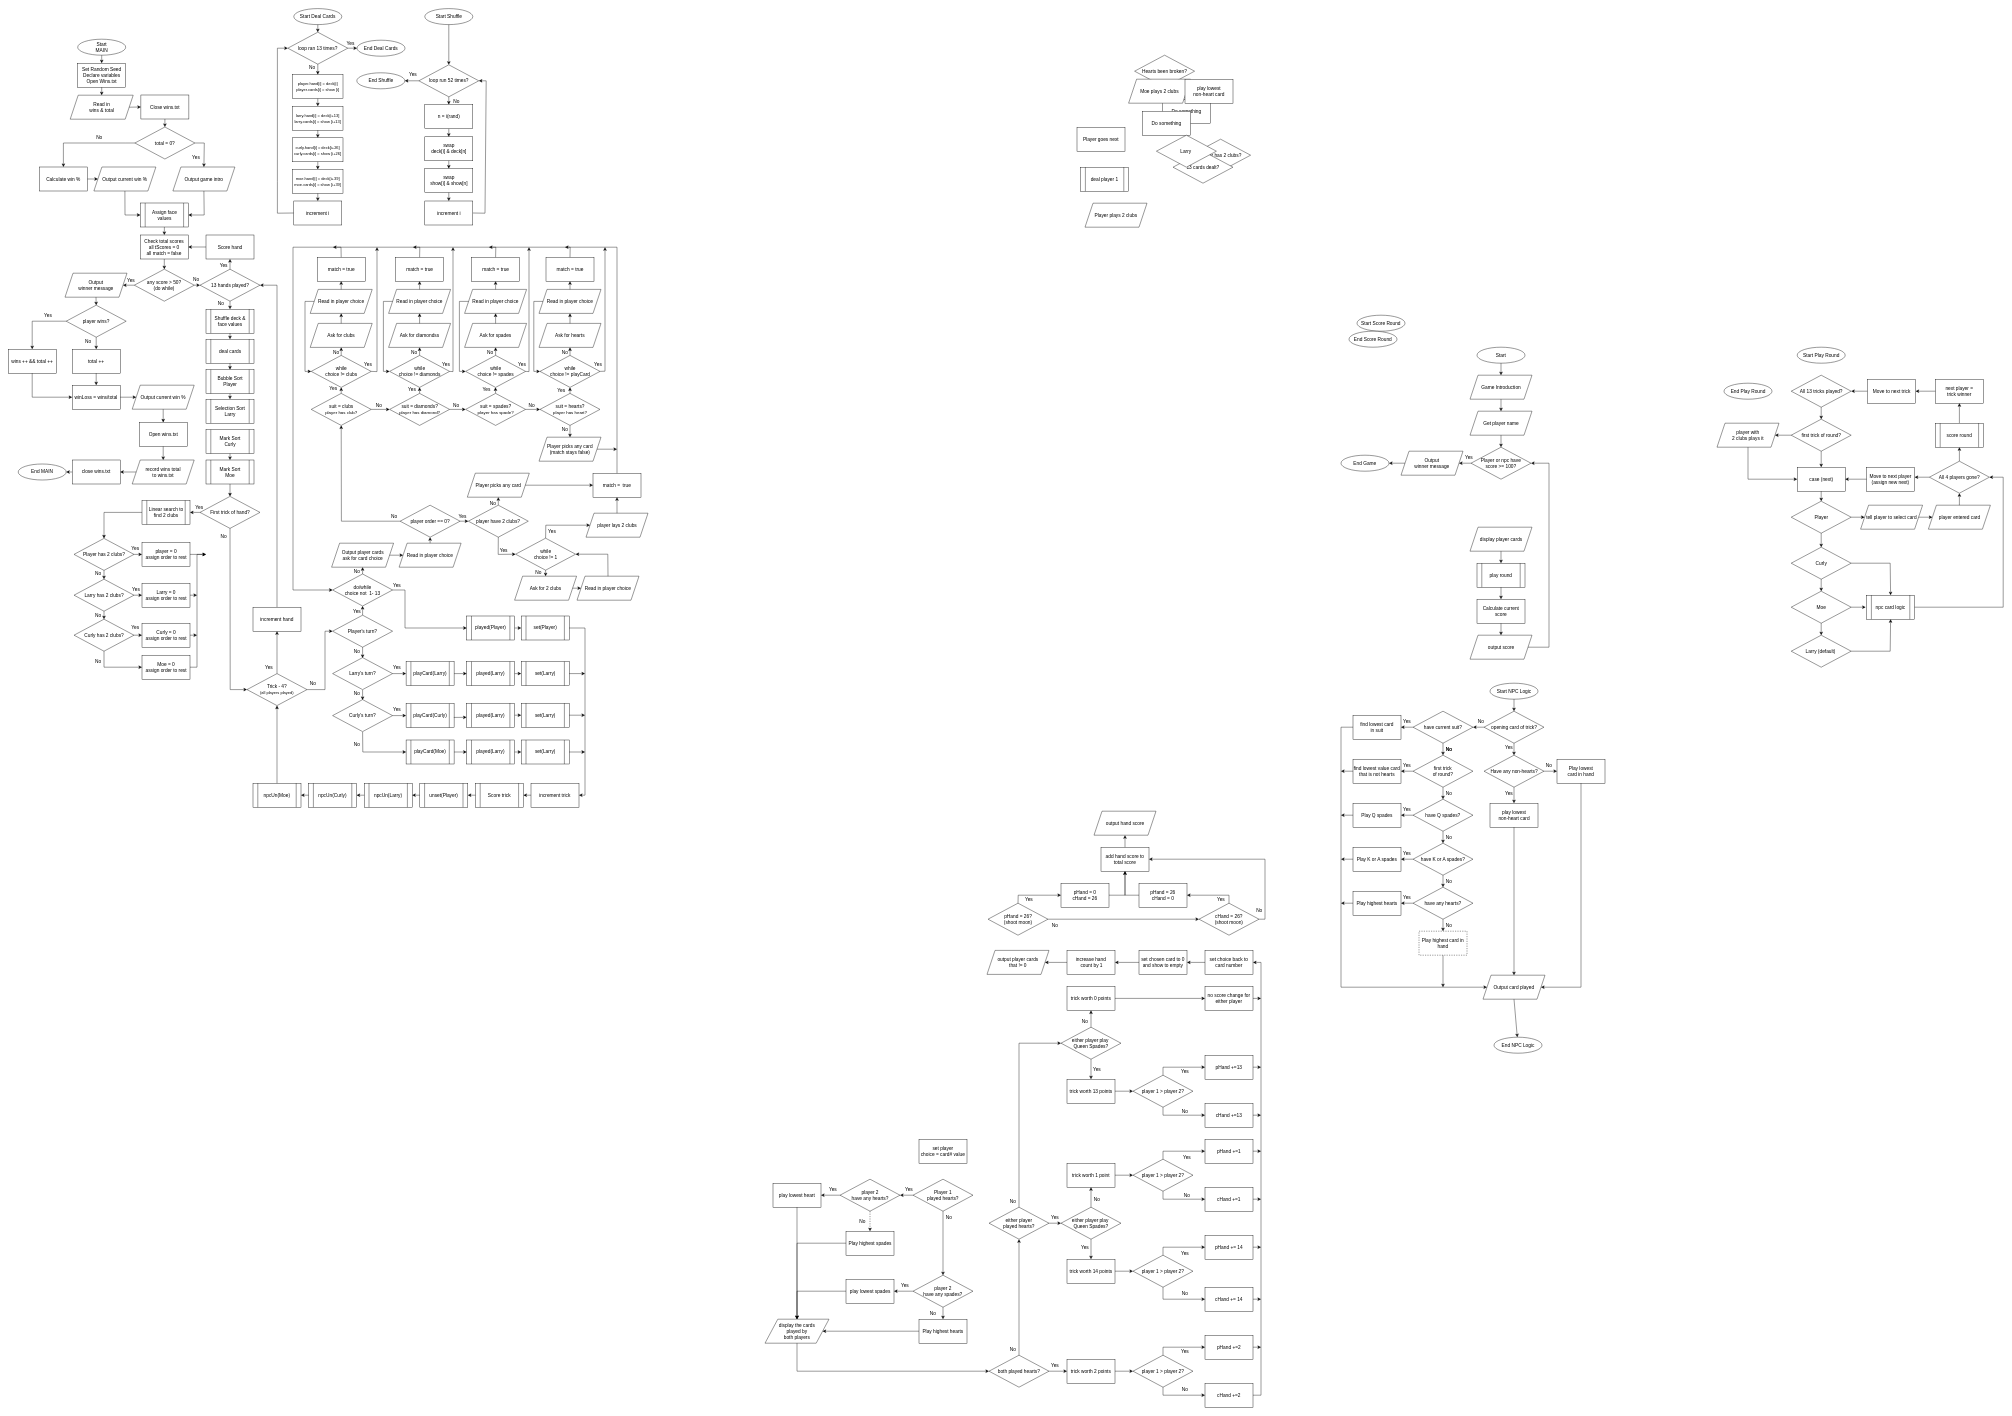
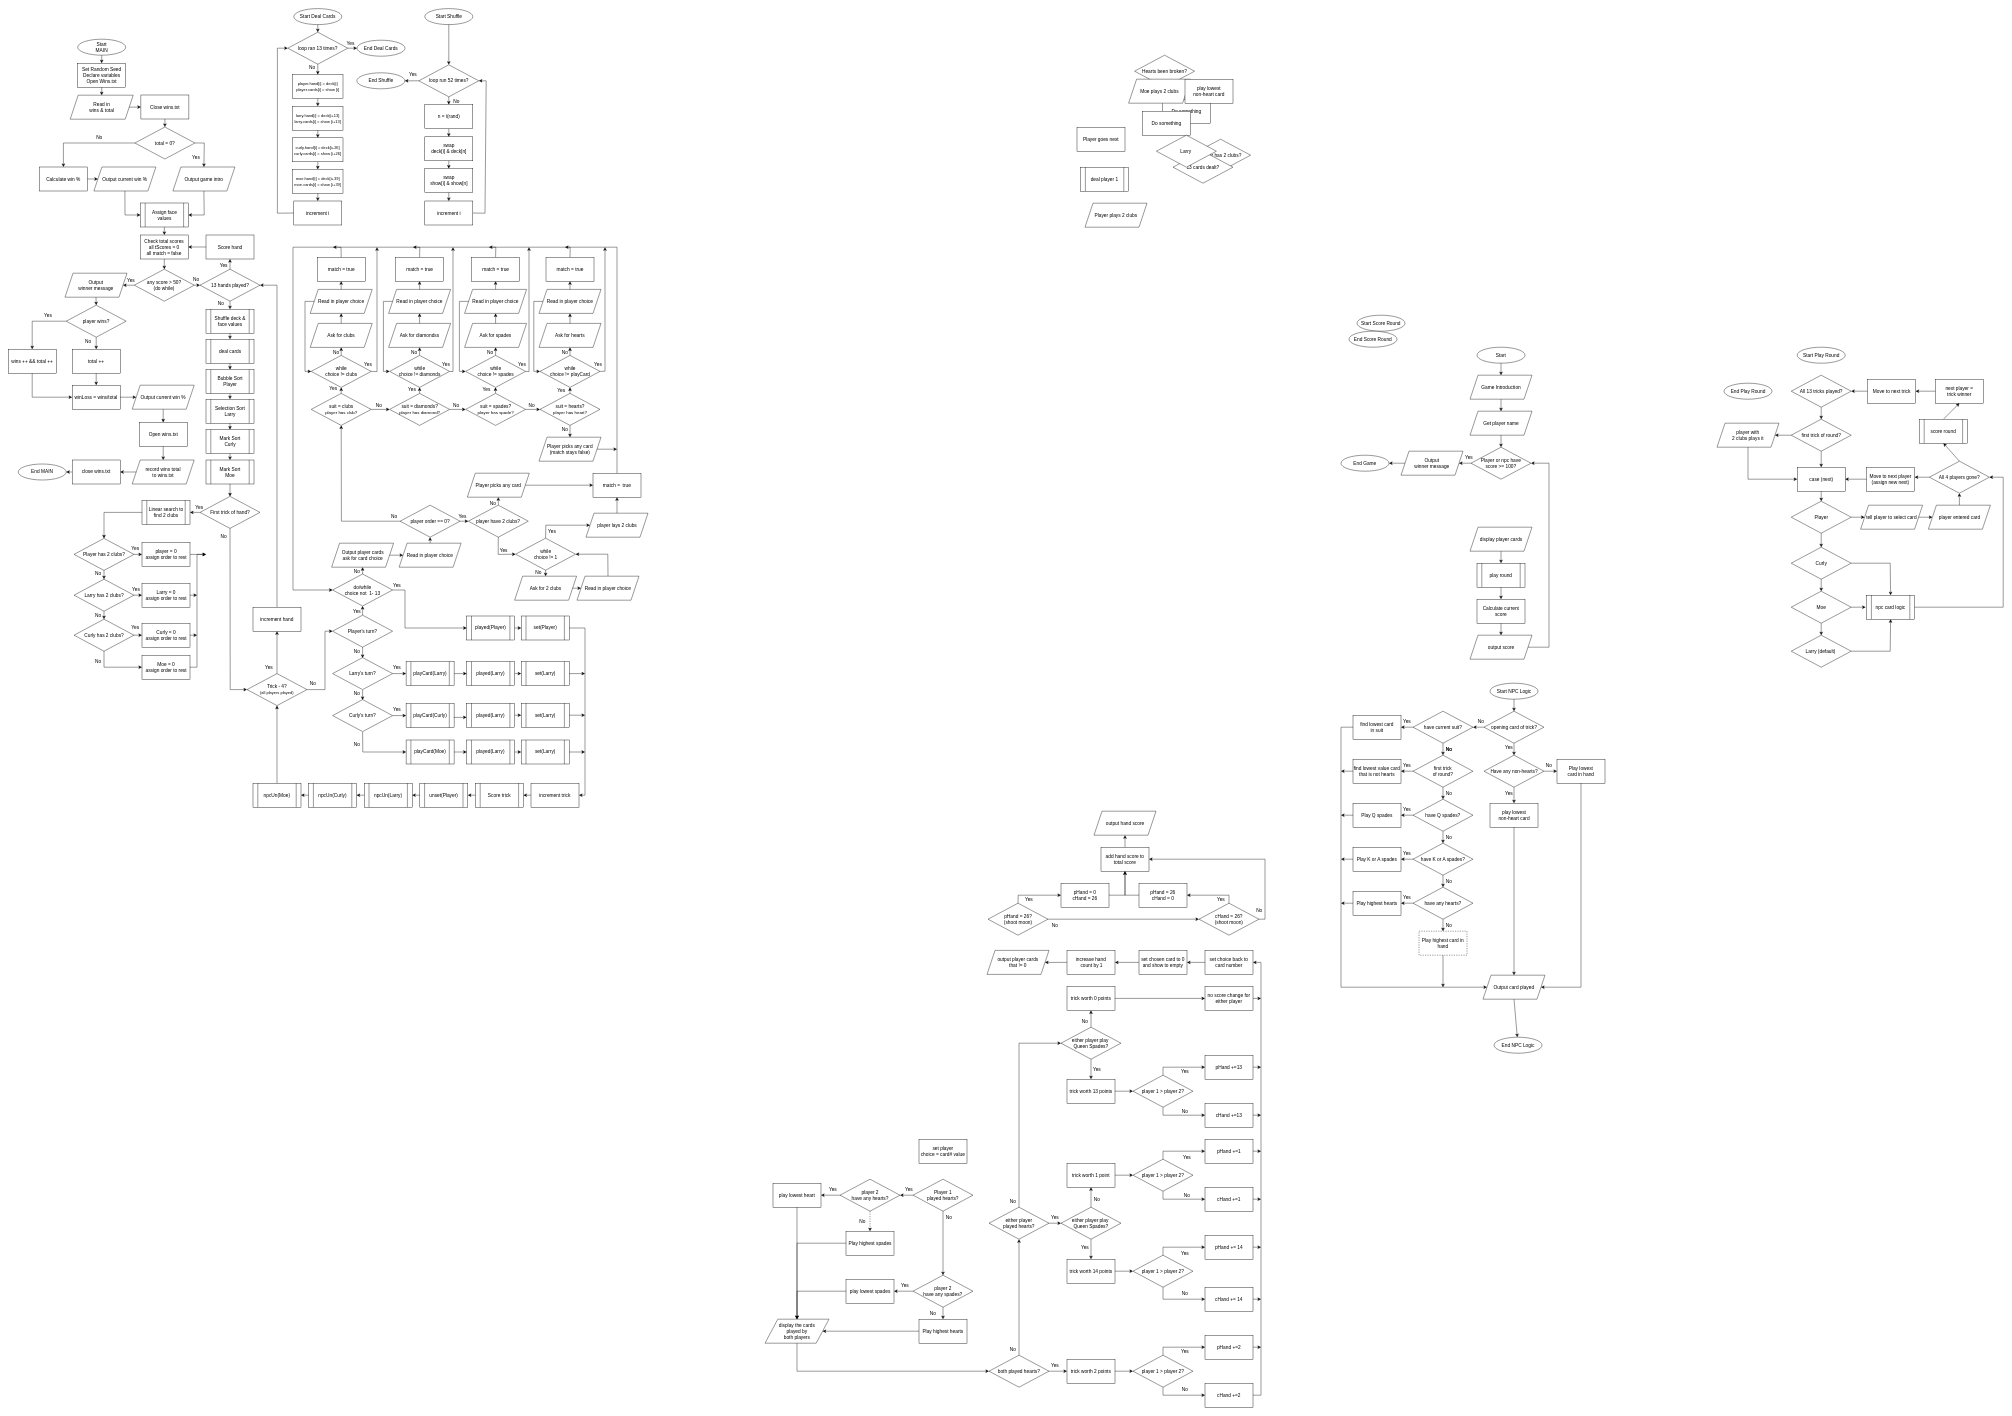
none -> (230, 426)
(1959, 435) -> (1943, 431)
